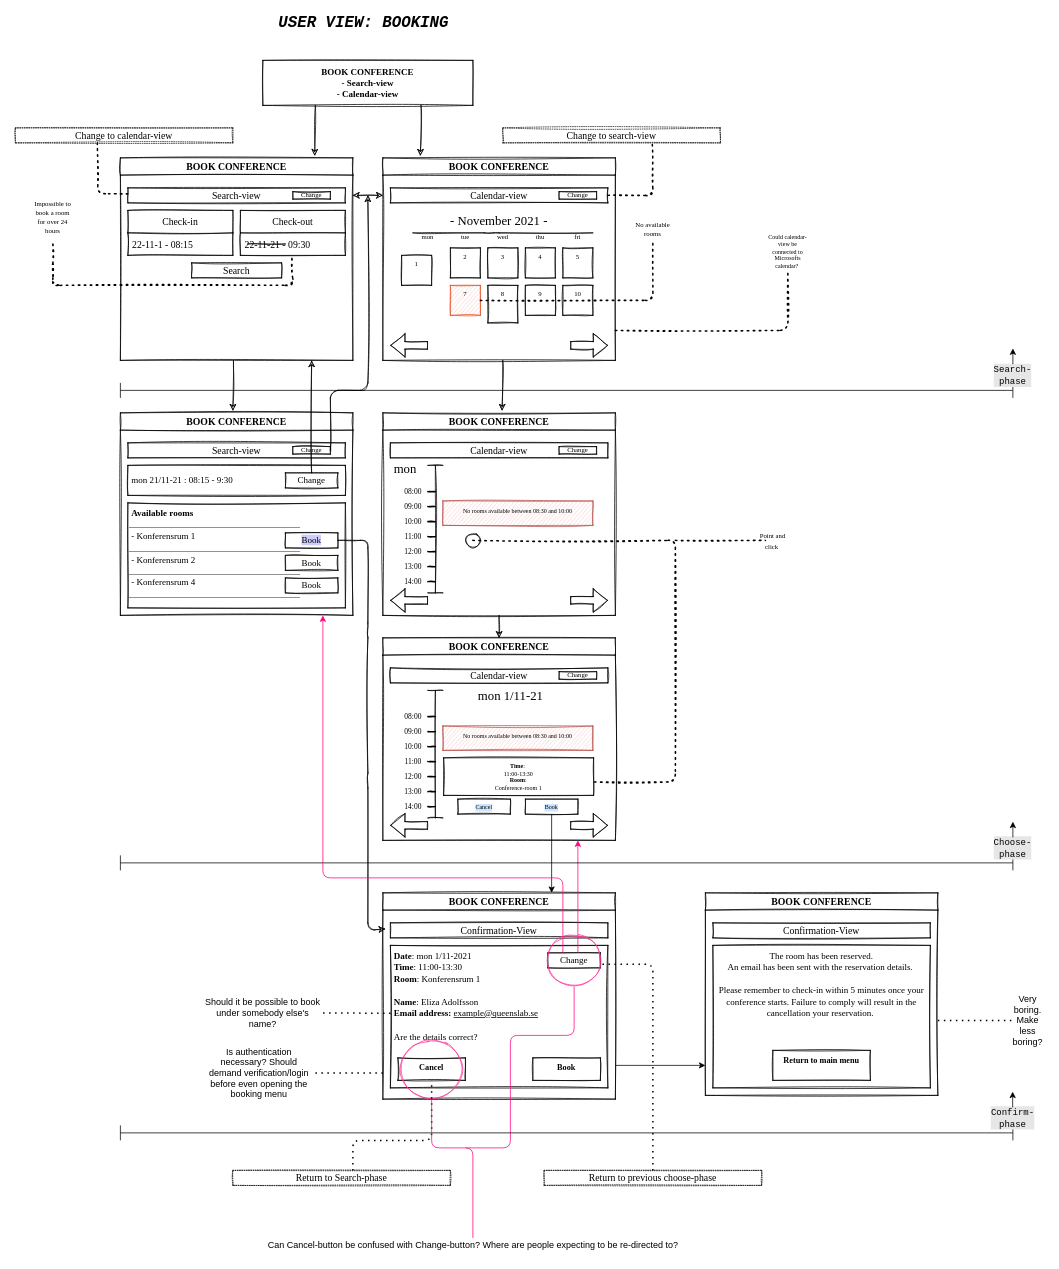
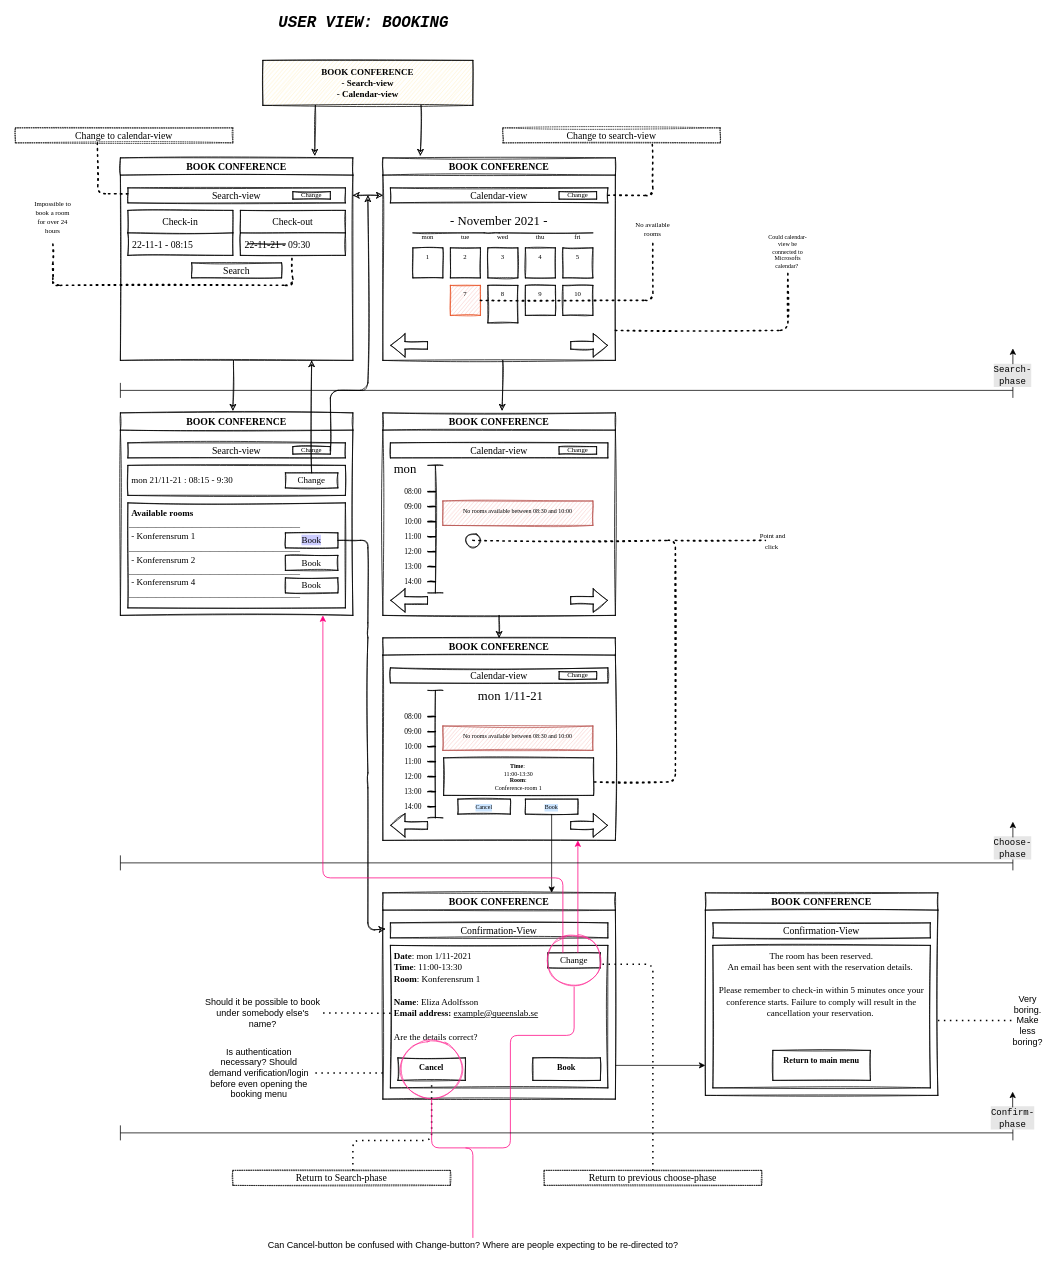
(368, 83) -> (368, 83)
(417, 270) -> (428, 263)
